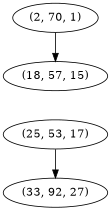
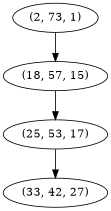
(55, 18) -> (55, 18)
none -> (55, 101)
(55, 193) -> (55, 193)
